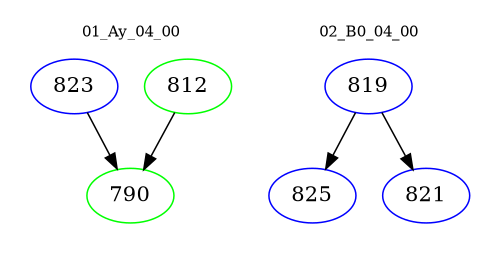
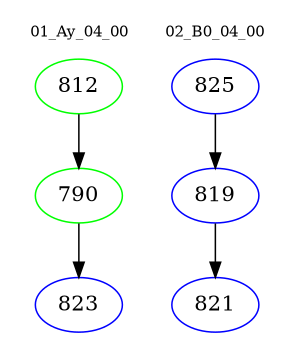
(99, 134) -> (79, 243)
(344, 134) -> (215, 134)
